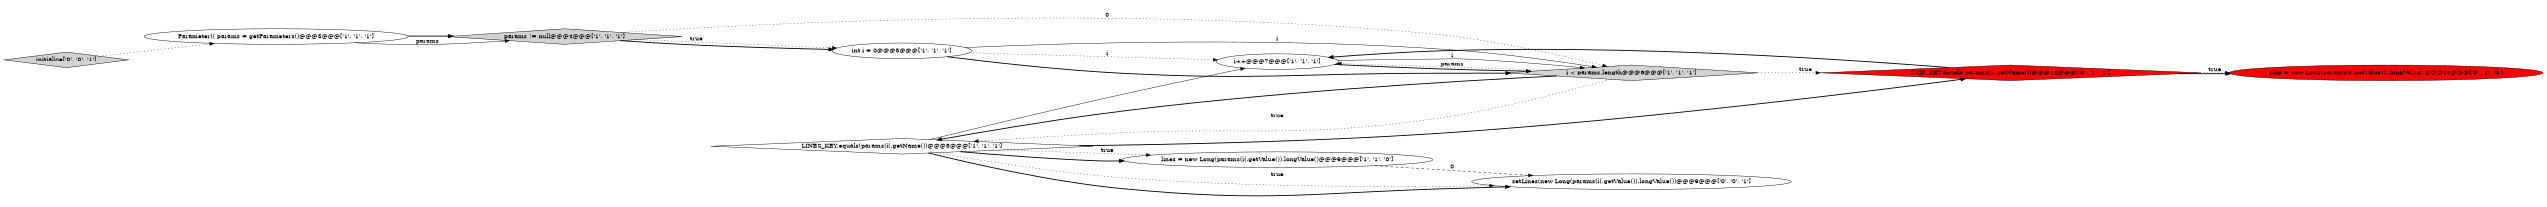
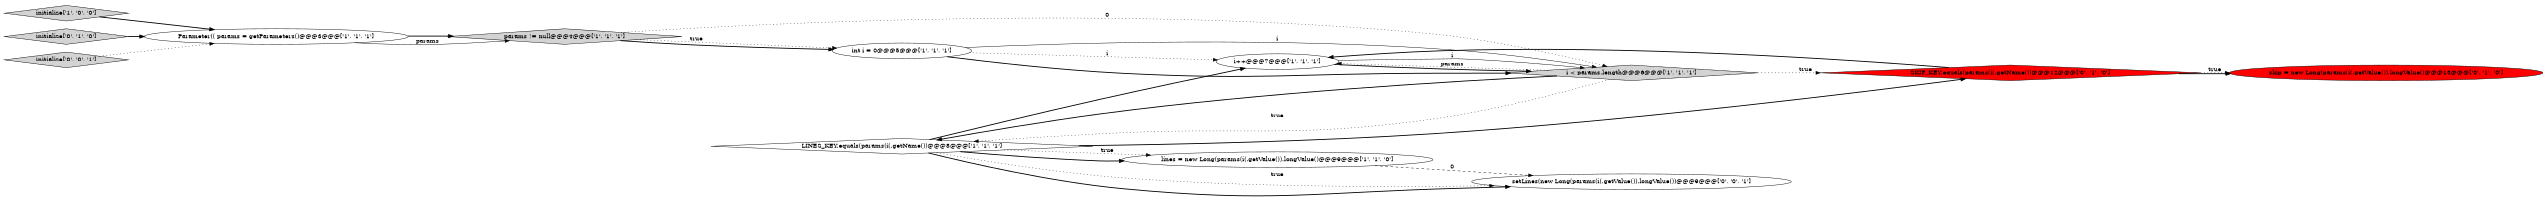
none -> (66, 13)
none -> (66, 37)
(1085, 103) -> (1085, 103)
